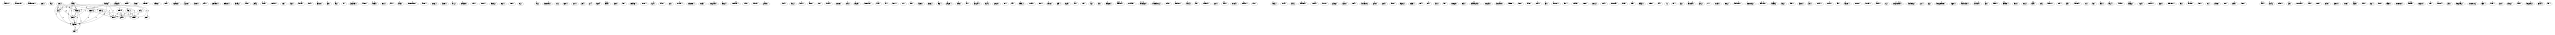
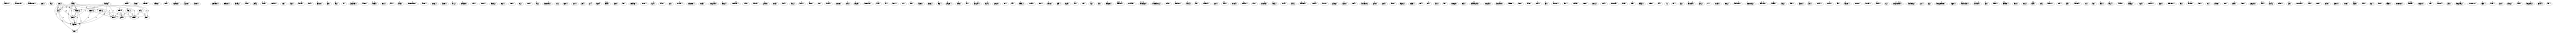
(117, 4) -> none
(205, 4) -> none
none -> (529, 4)
none -> (775, 4)
none -> (1264, 4)
(1774, 4) -> (1774, 4)
none -> (2253, 4)
(2473, 4) -> (2473, 4)
(127, 15) -> (144, 14)
(75, 28) -> (63, 23)
